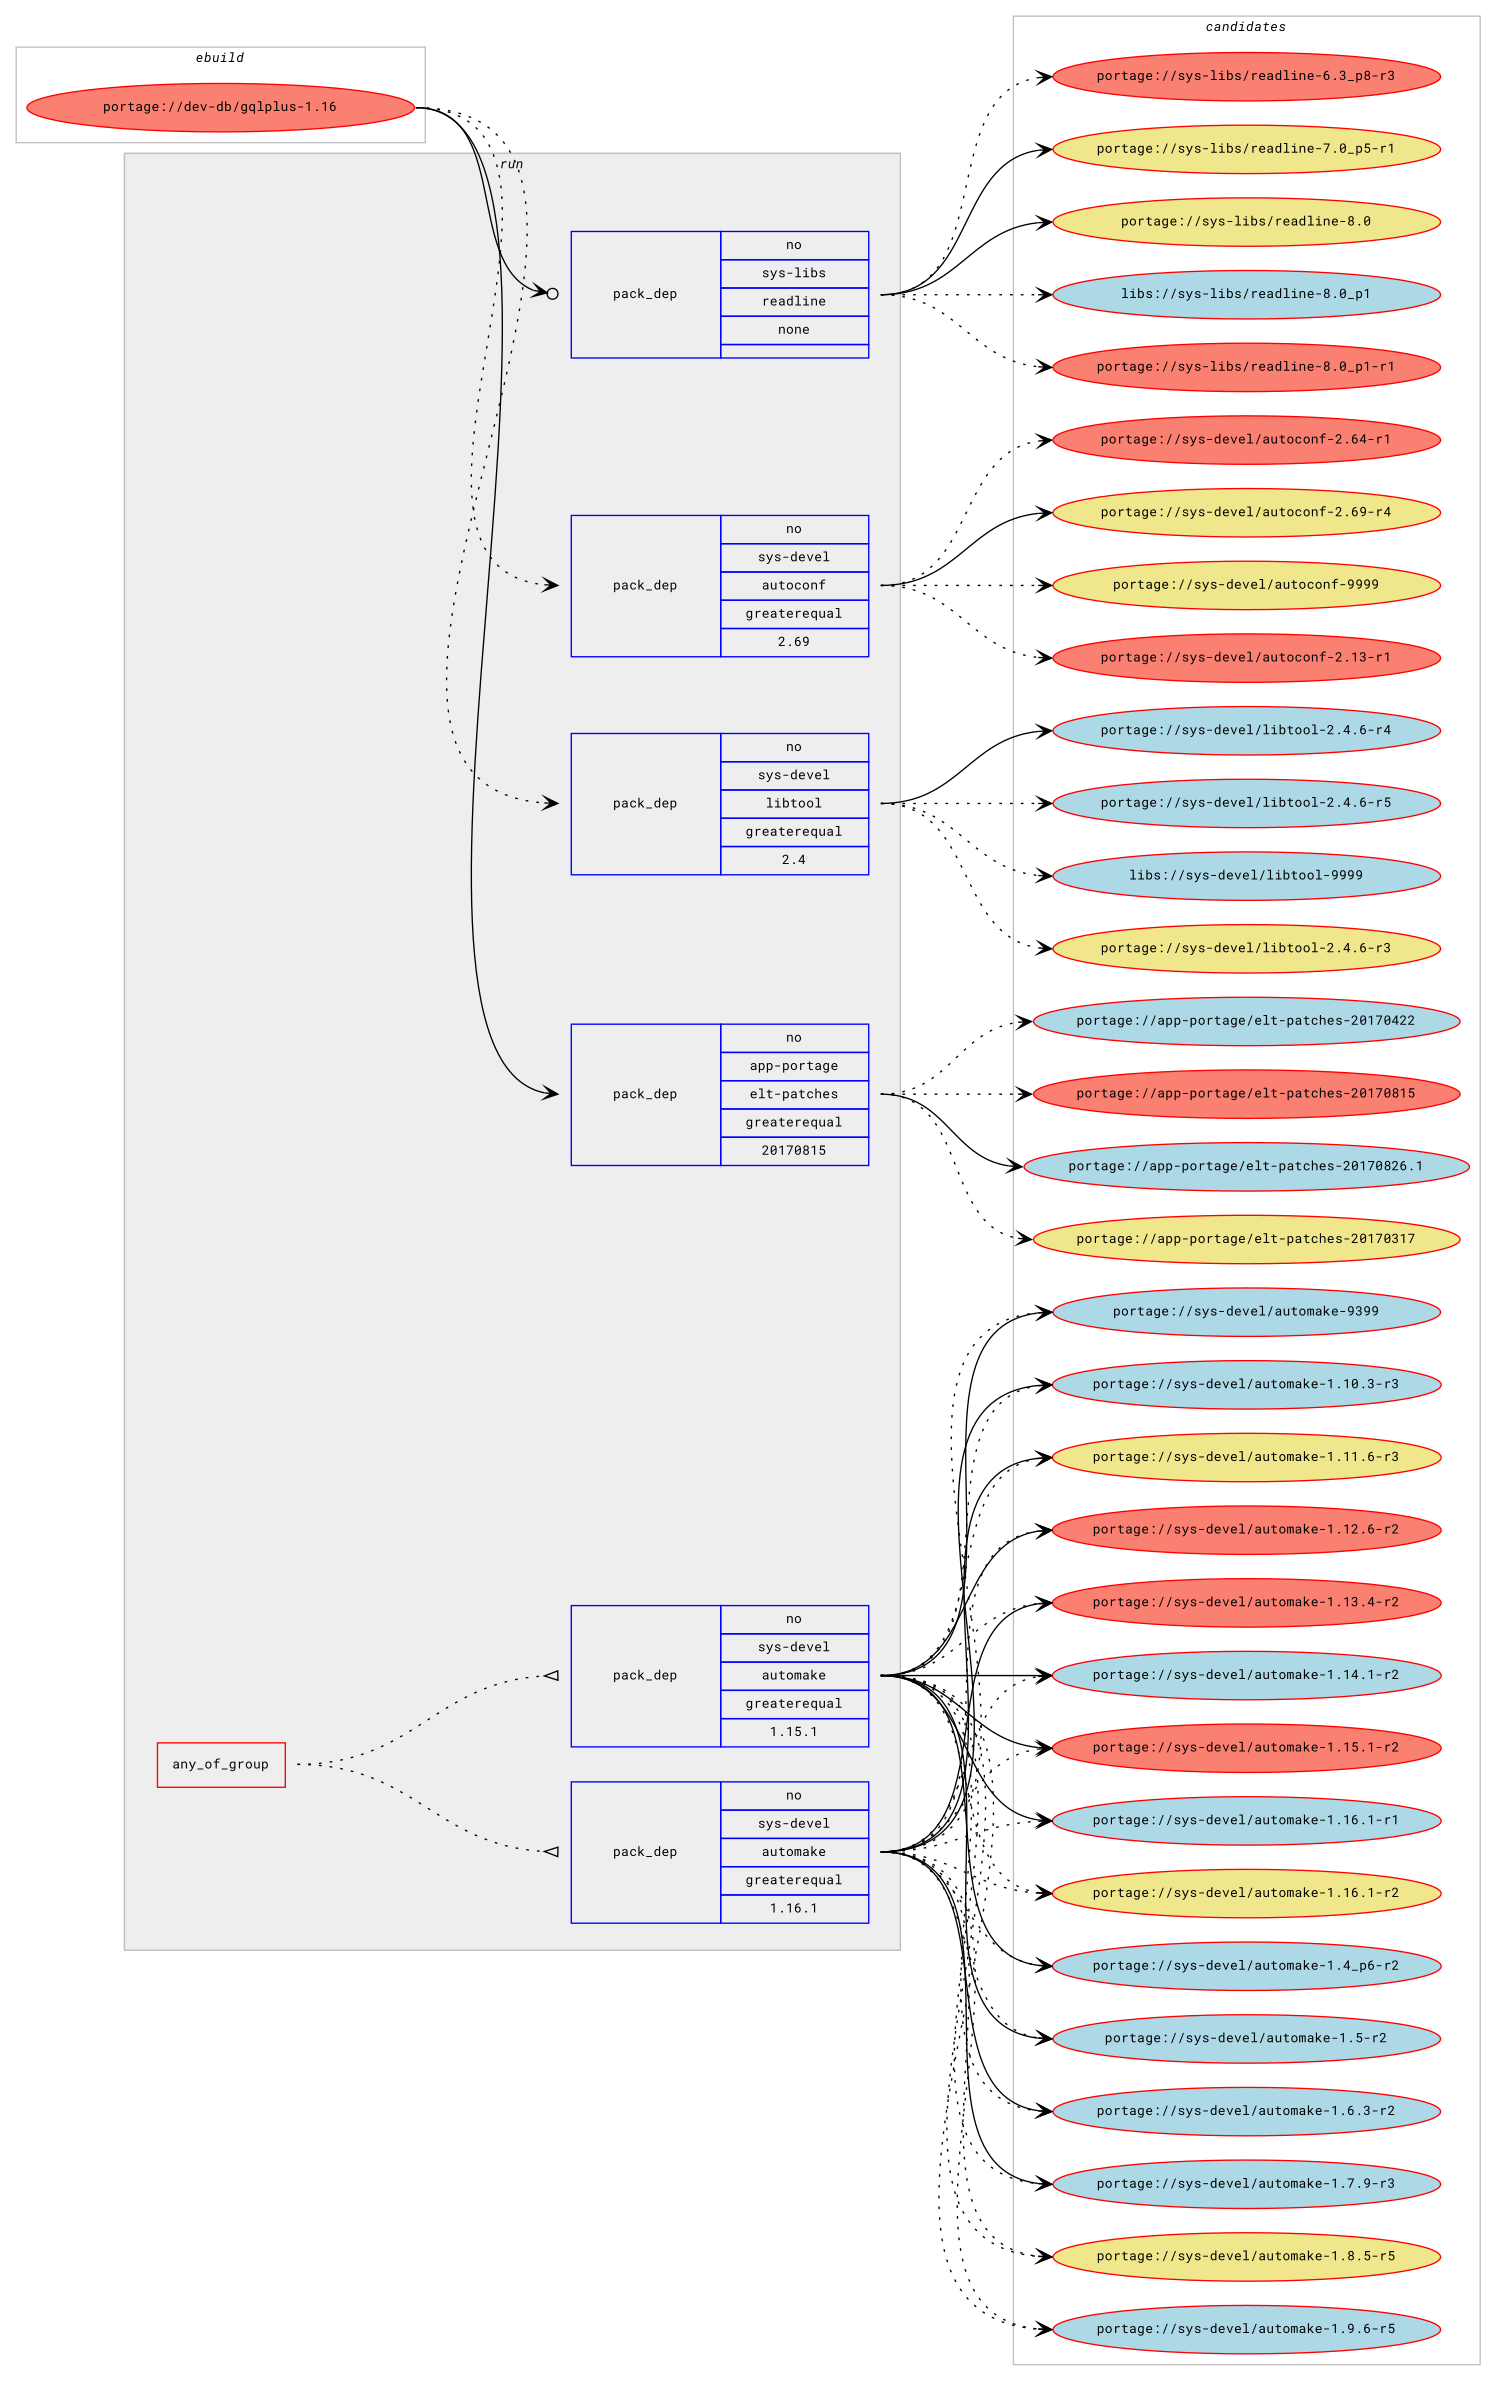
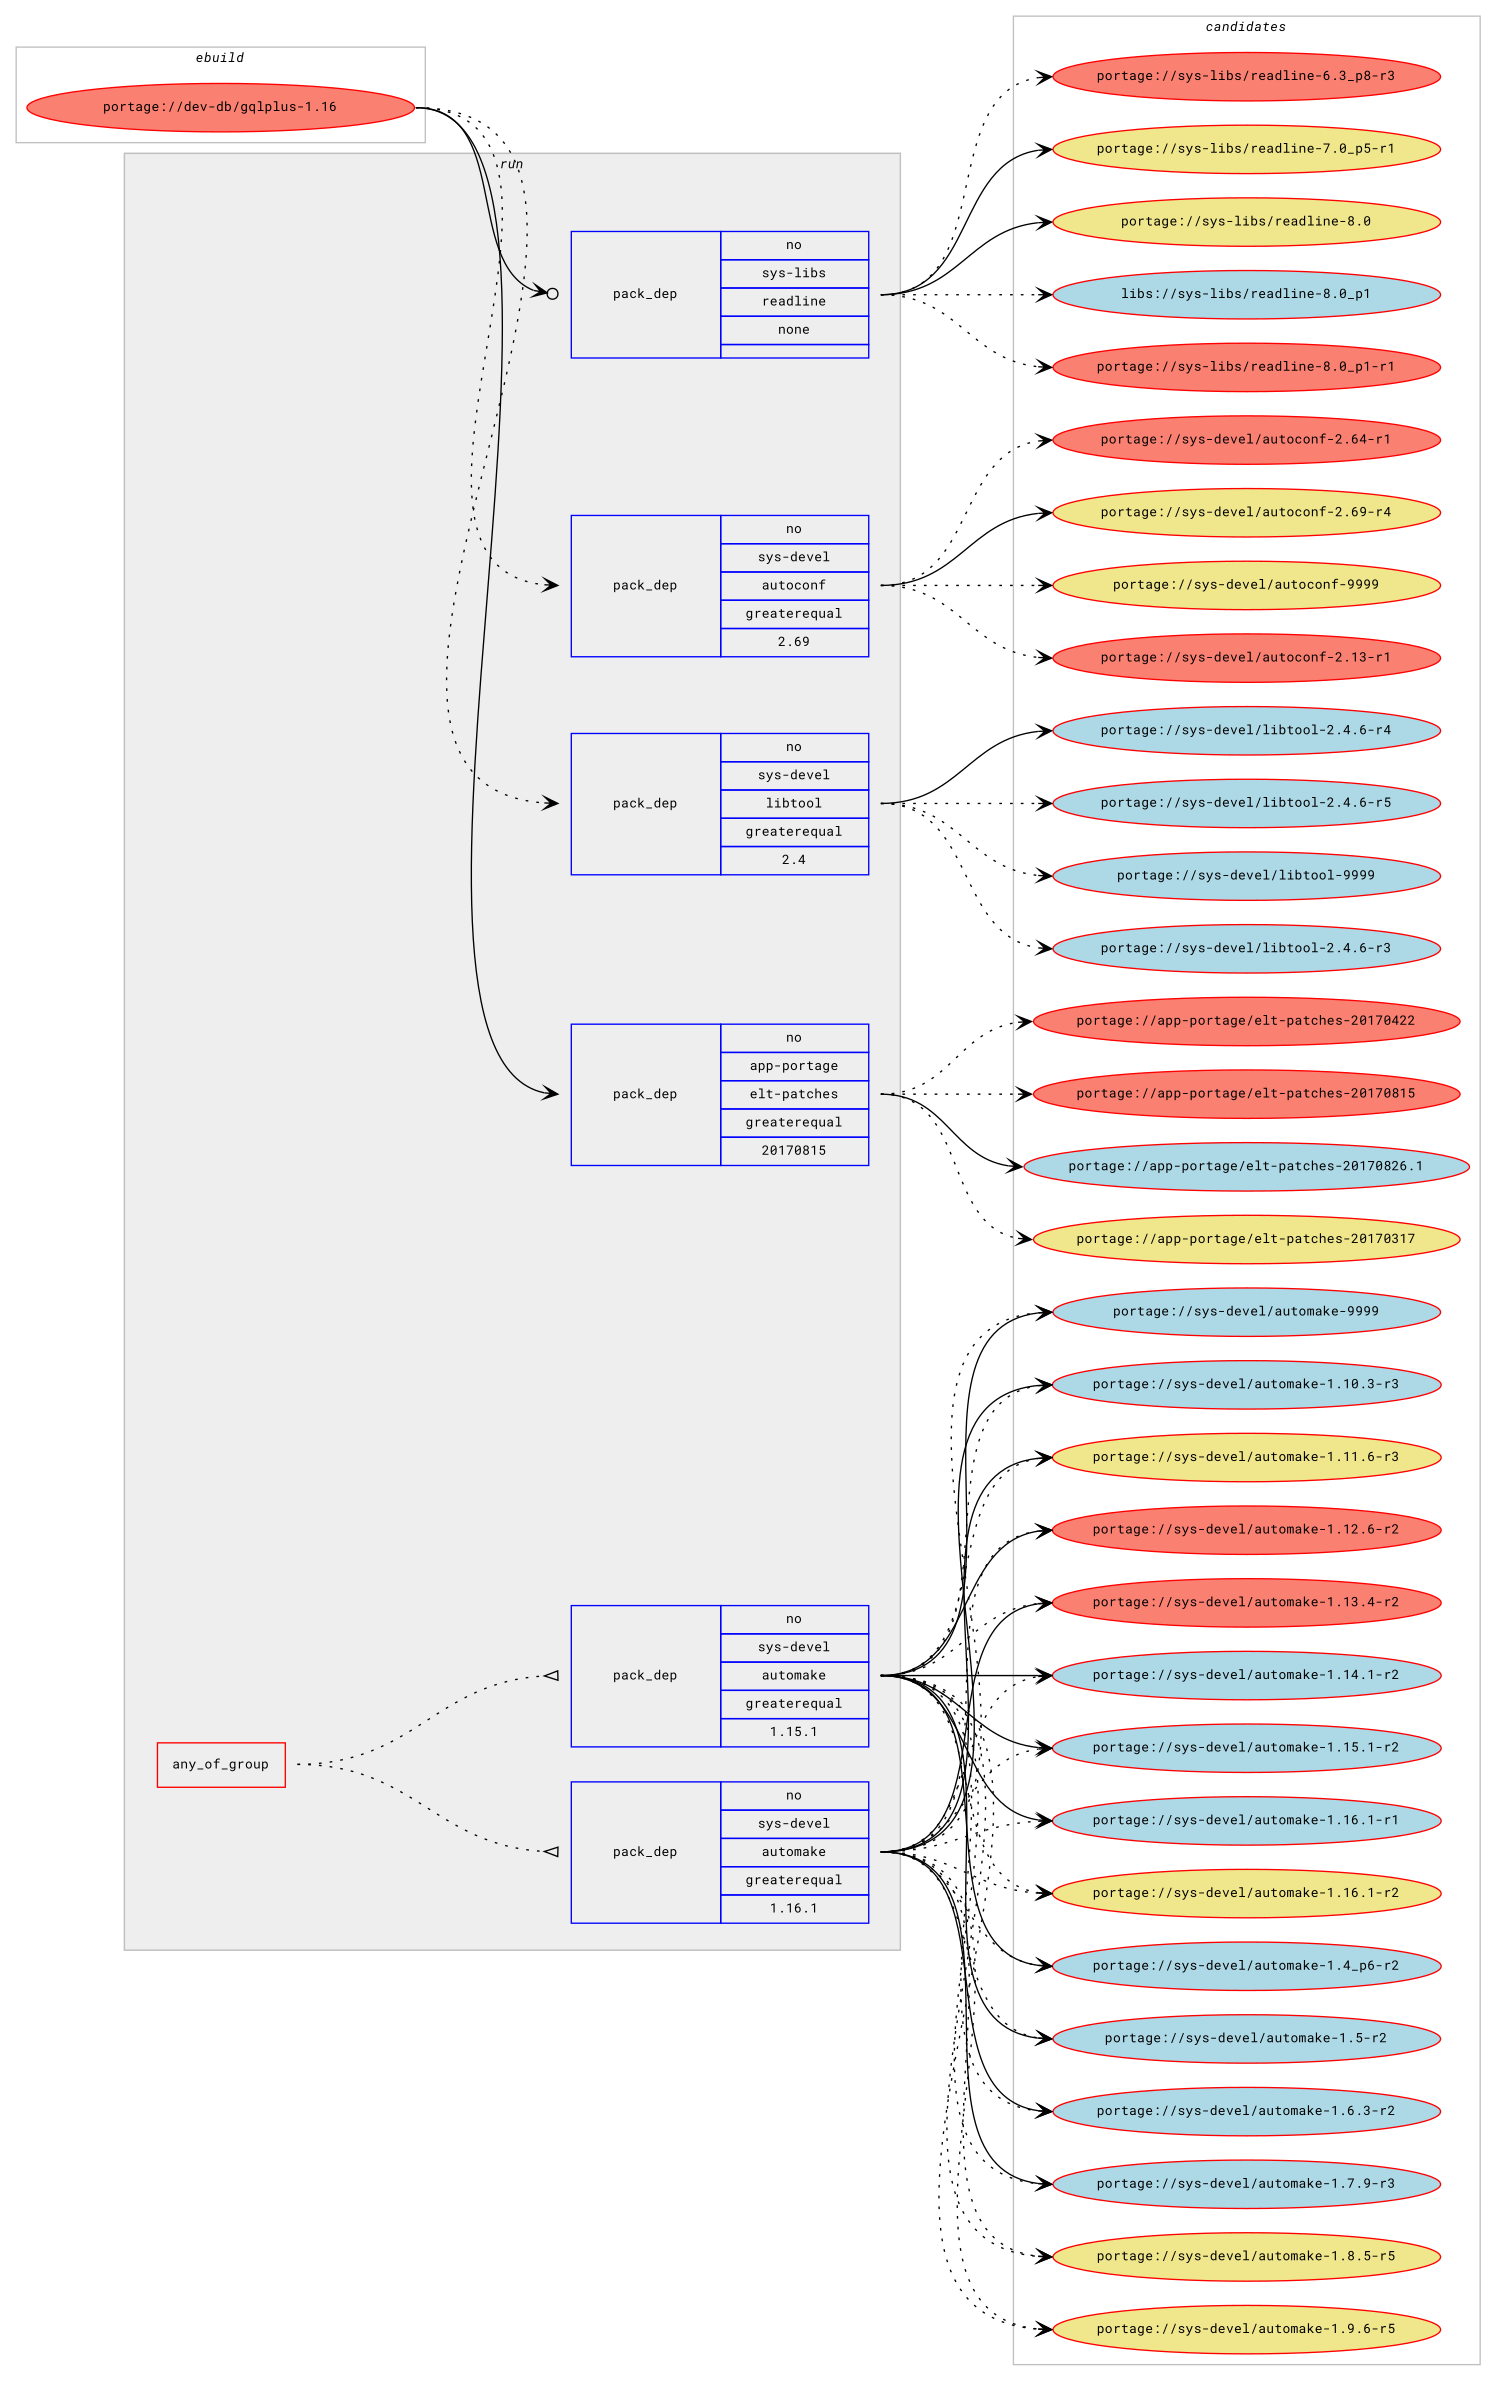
(1247, 876) -> (1247, 876)
(1247, 949) -> (1247, 949)
(1247, 1021) -> (1247, 1021)
(1247, 1312) -> (1247, 1312)
(1247, 1748) -> (1247, 1748)
(1247, 2330) -> (1247, 2330)
